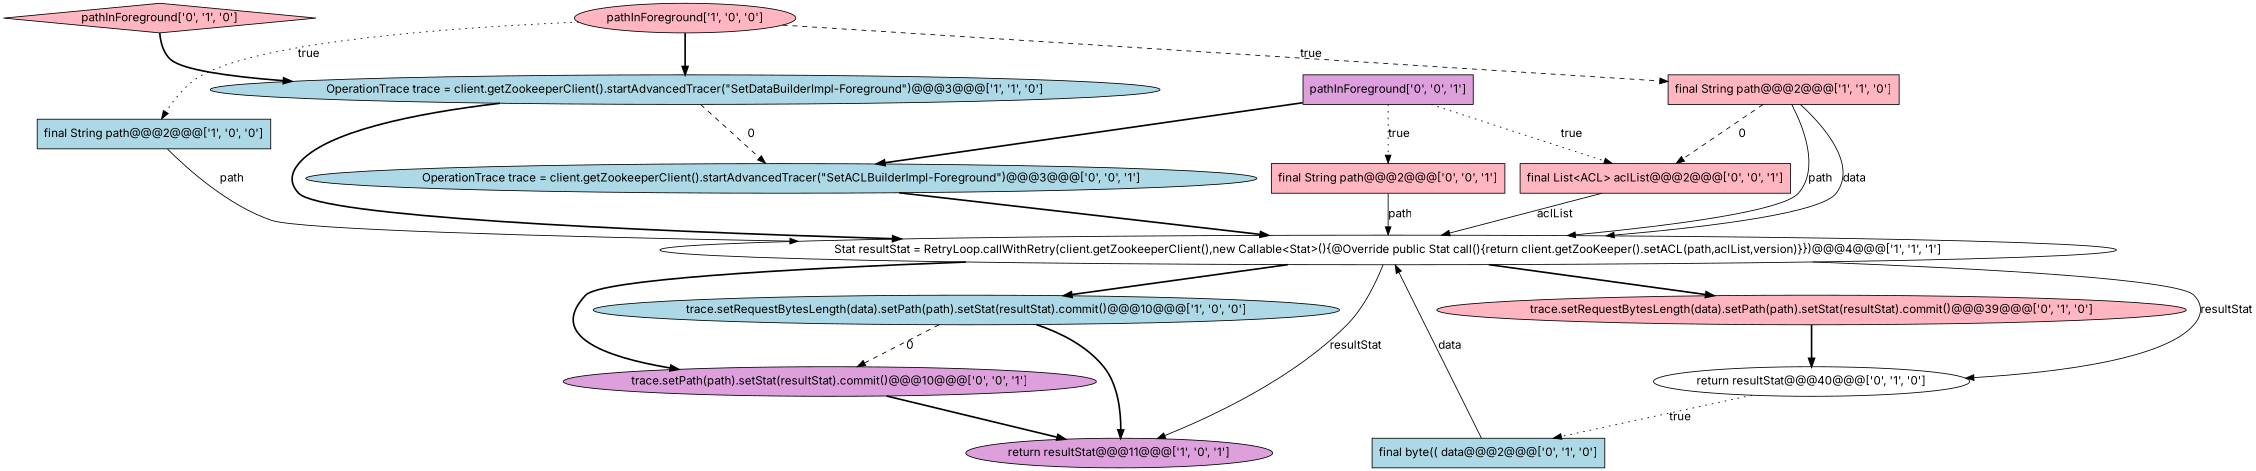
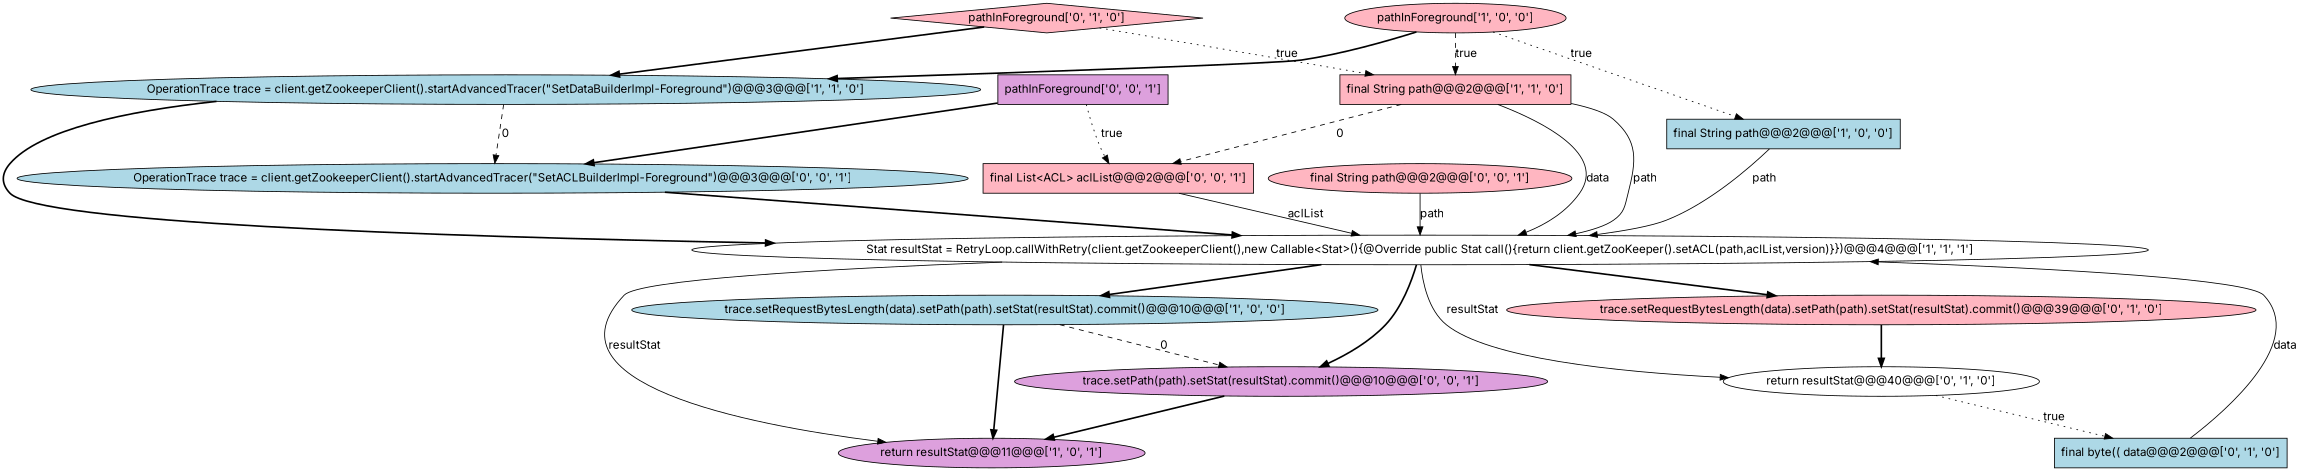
none -> (1232, 51)
(1388, 130) -> none
(1388, 178) -> (1420, 178)
